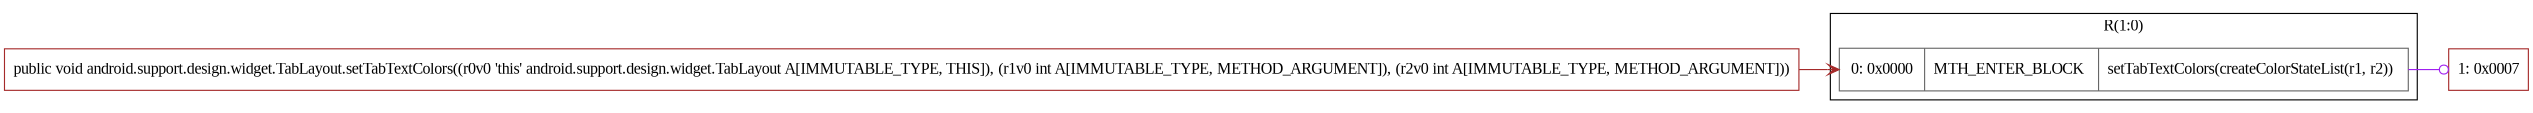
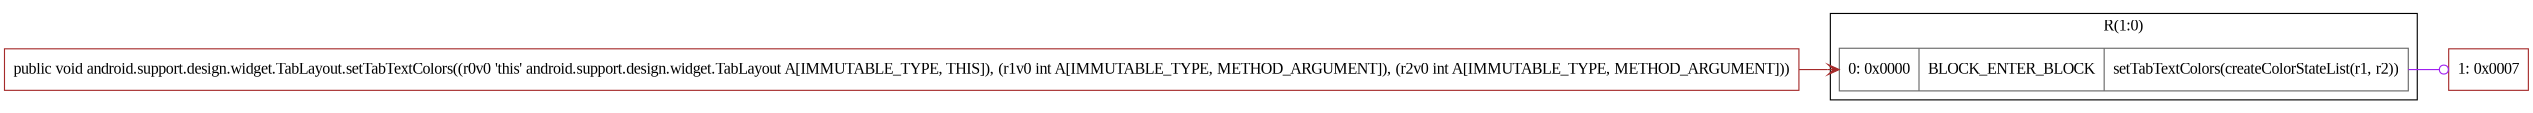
(2009, 69) -> (2012, 69)
